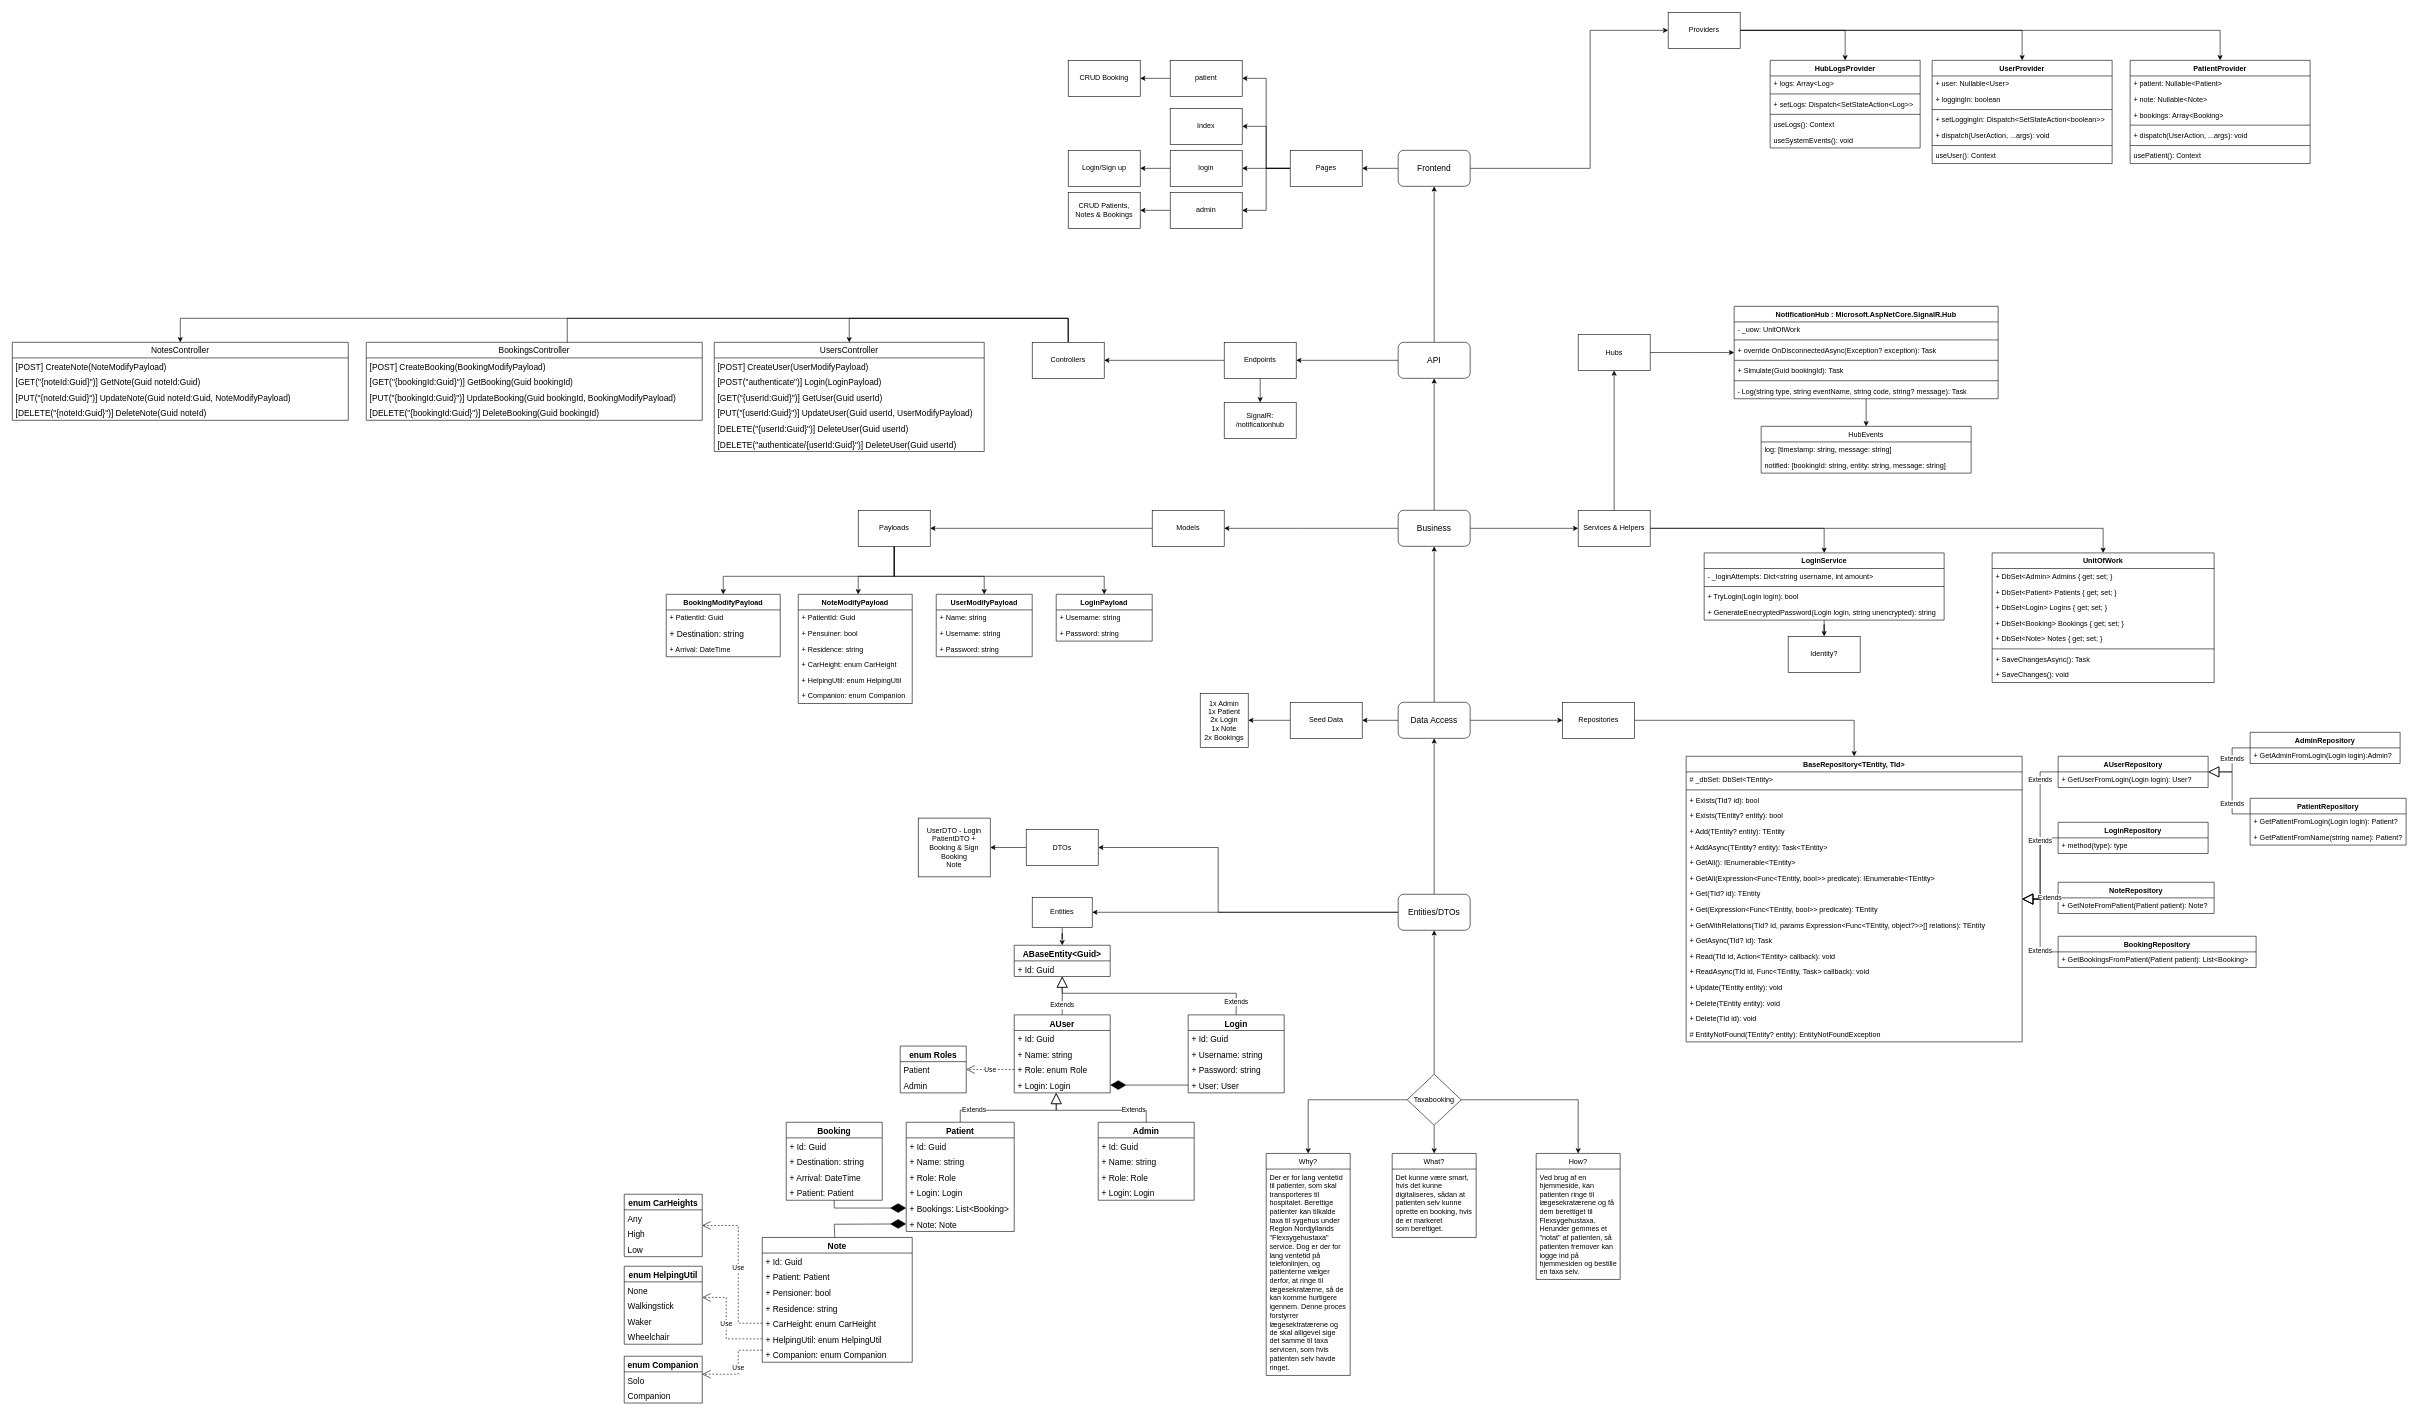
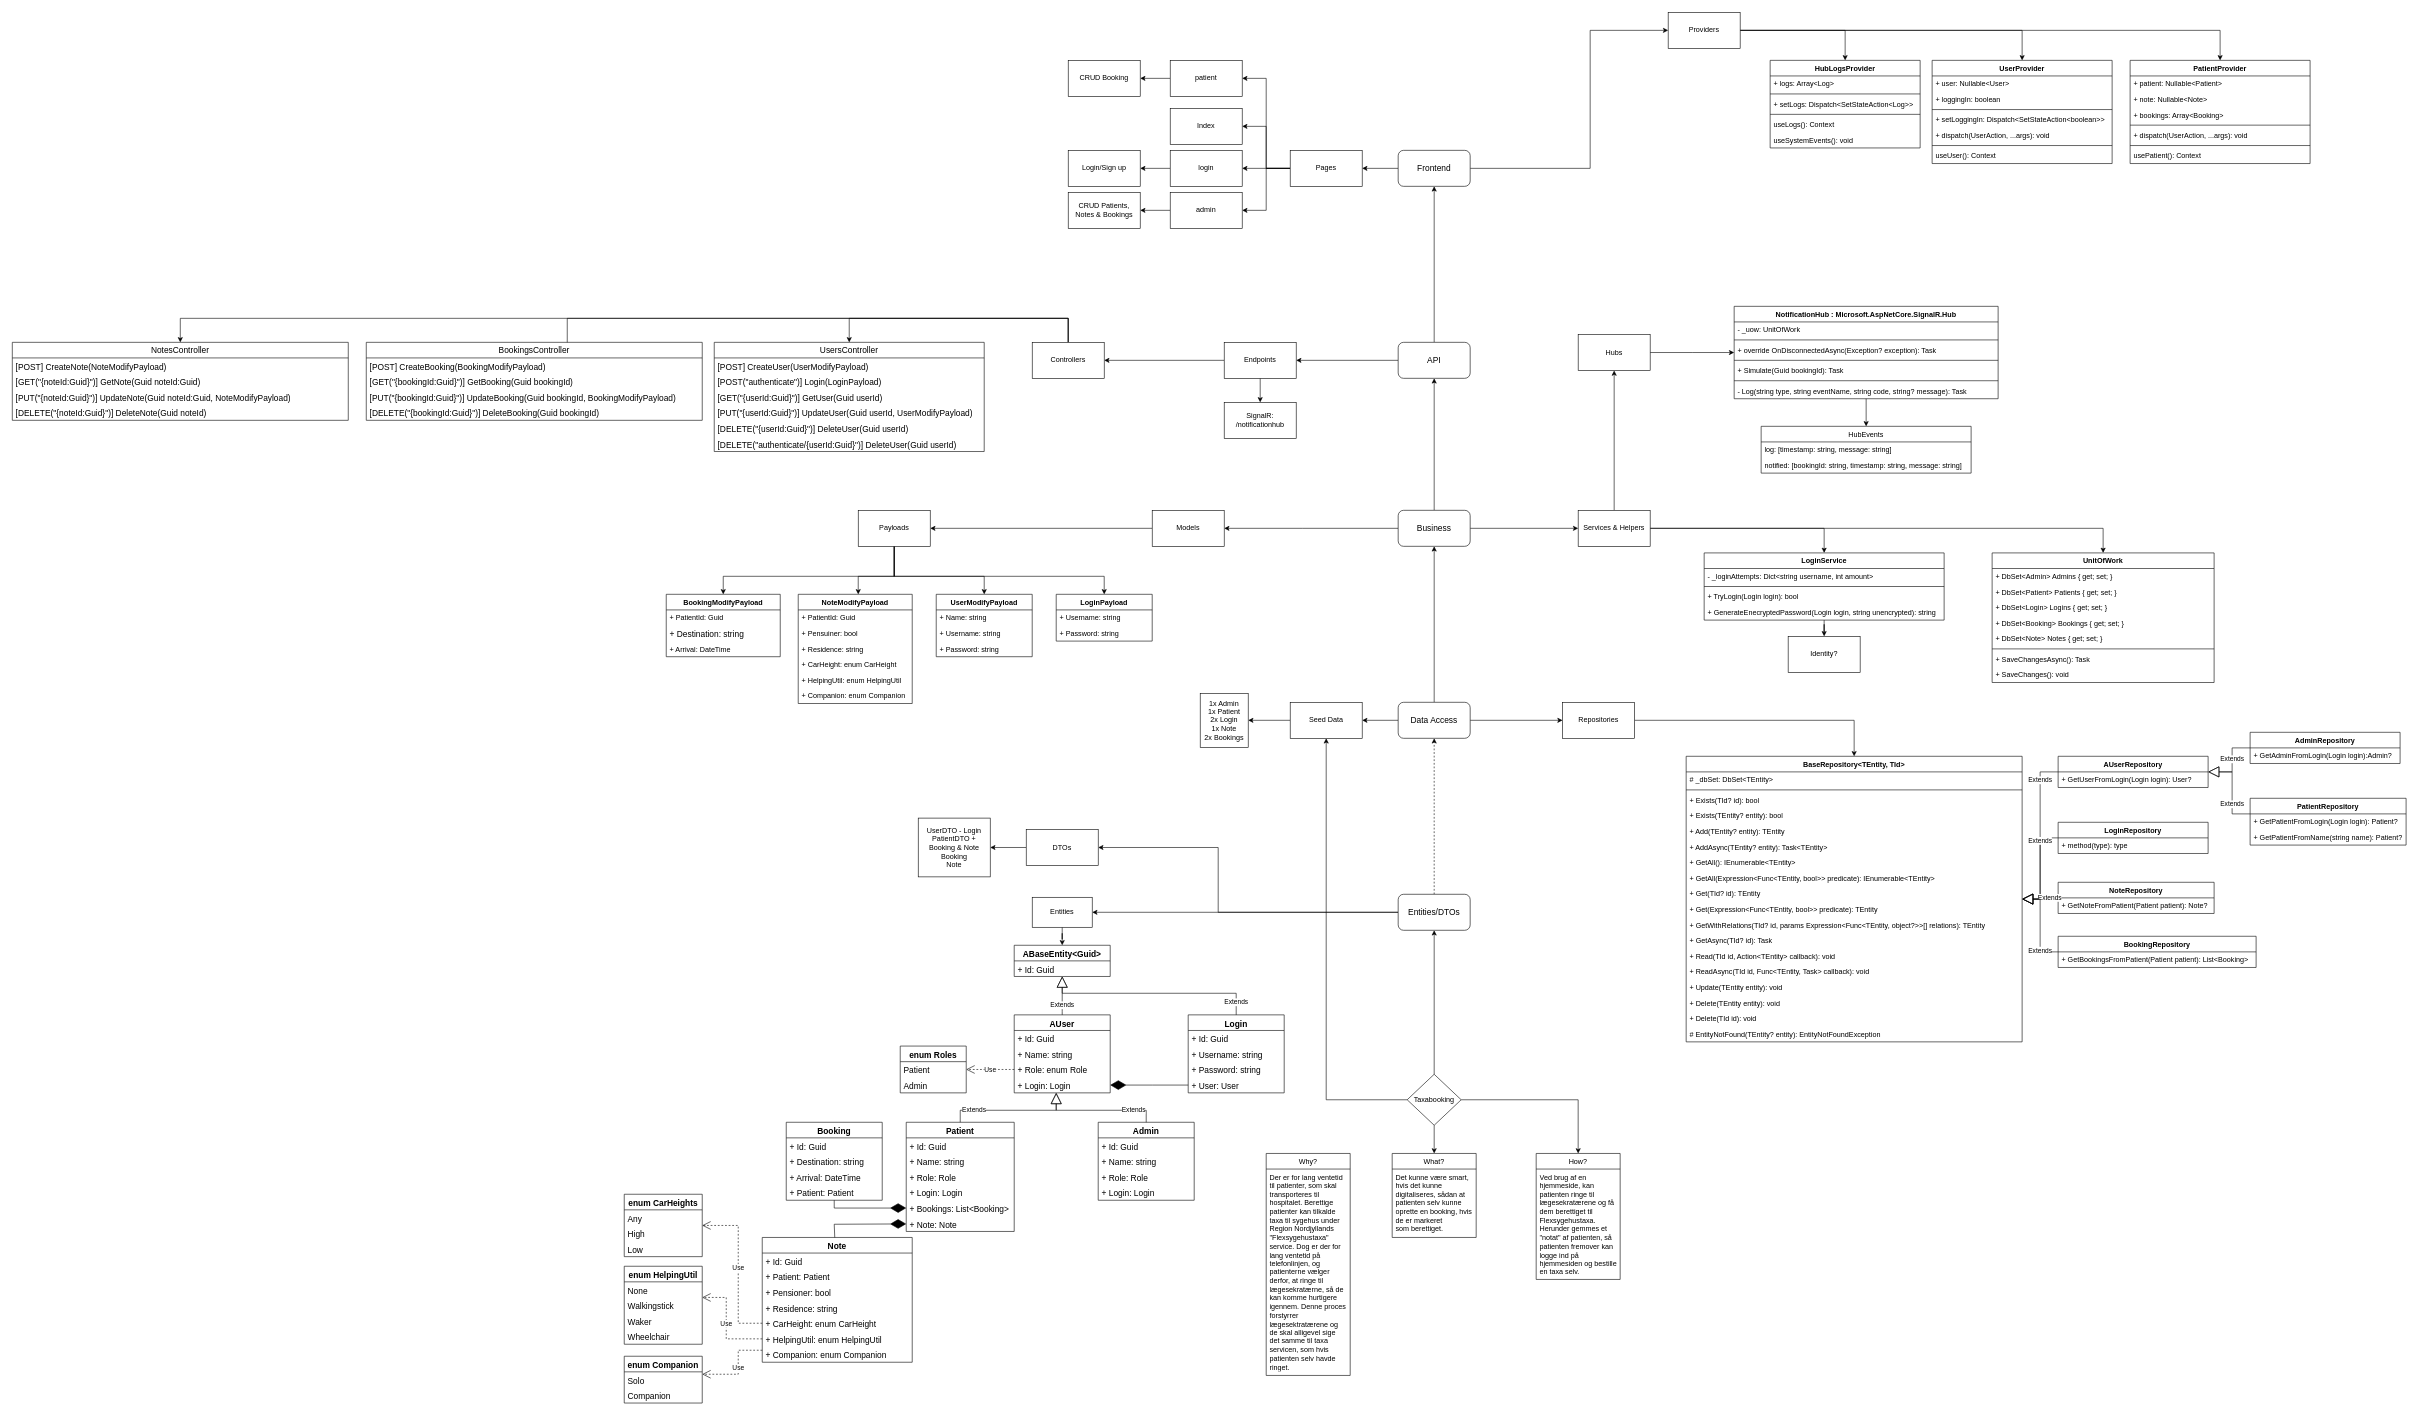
(1872, 466) -> (1878, 466)
(1434, 818) -> (1434, 818)
(954, 848) -> (954, 848)
(1308, 1148) -> (1326, 743)
